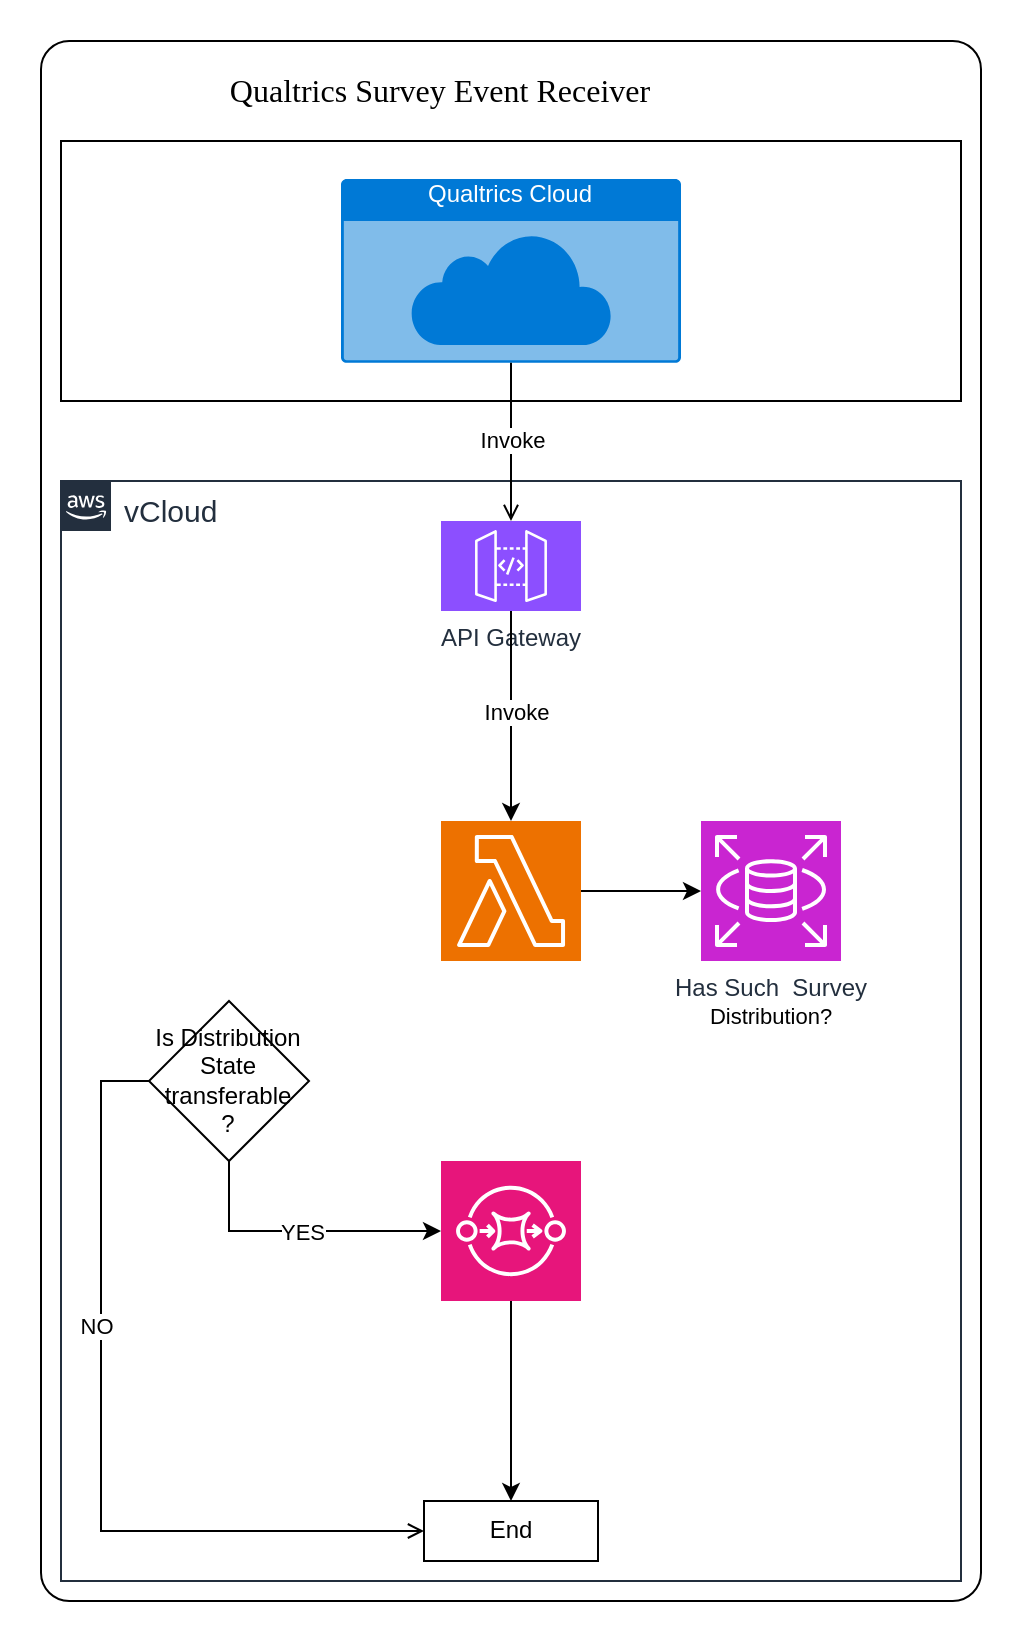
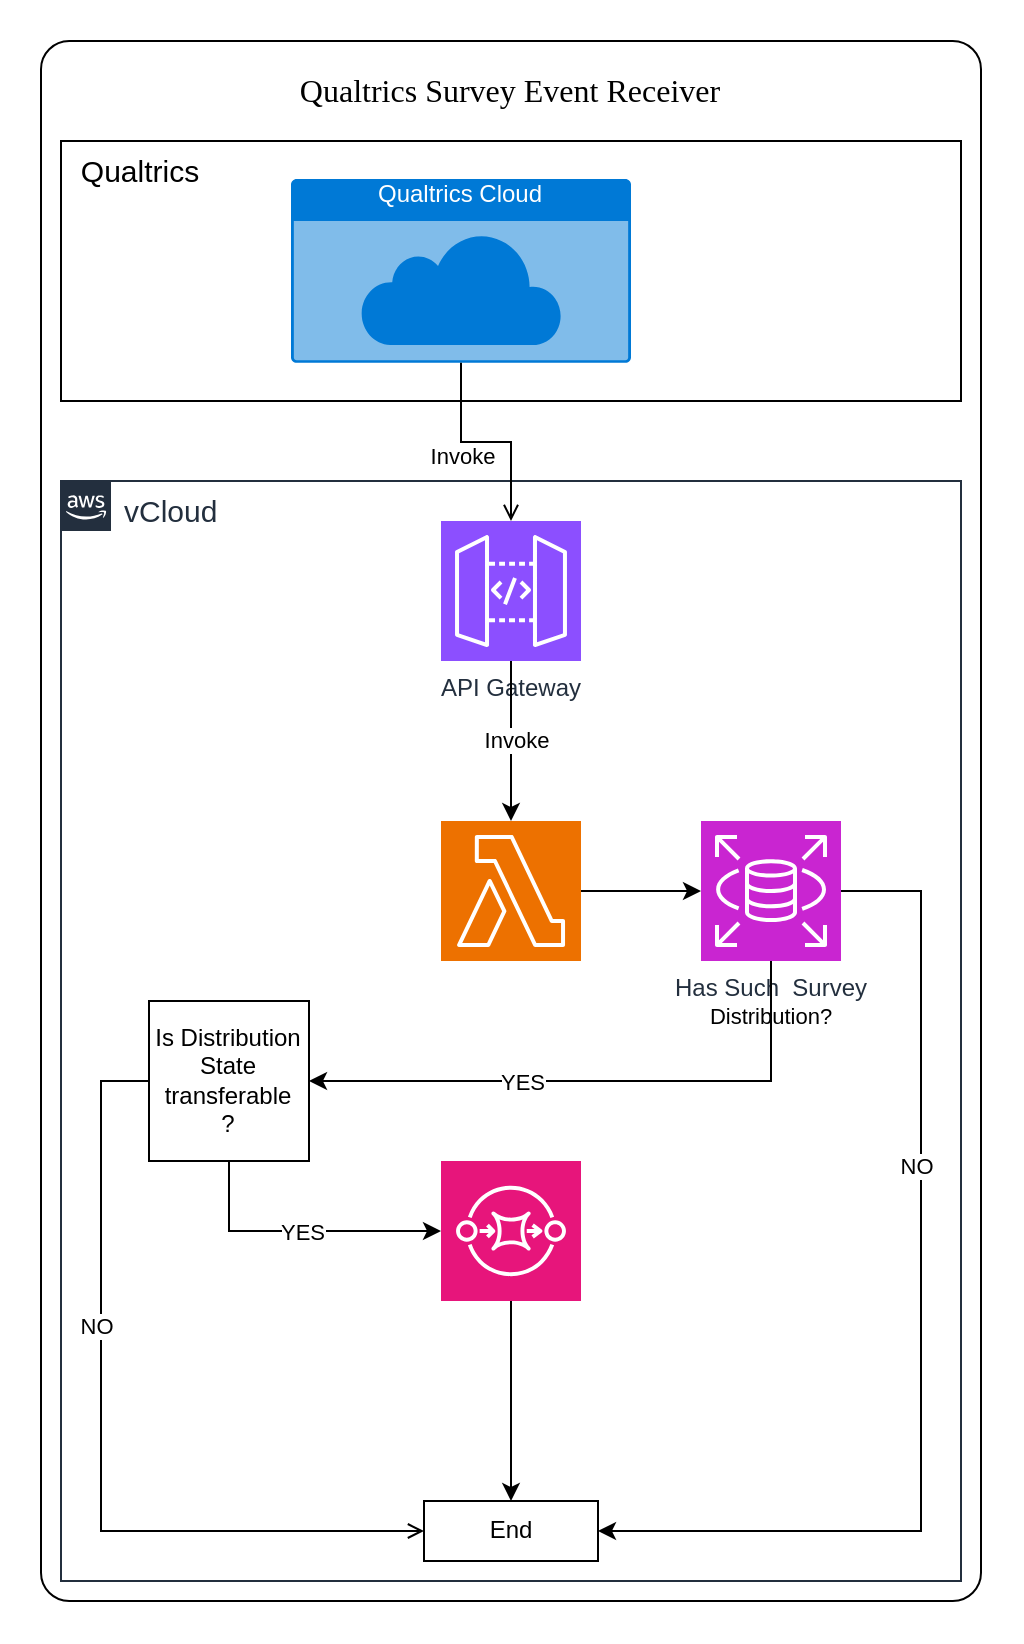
(441, 91) -> (511, 91)
none -> (141, 171)
(511, 271) -> (461, 271)
(511, 566) -> (511, 591)
(229, 1081) -> (229, 1081)
none -> (607, 1081)
none -> (921, 1326)
